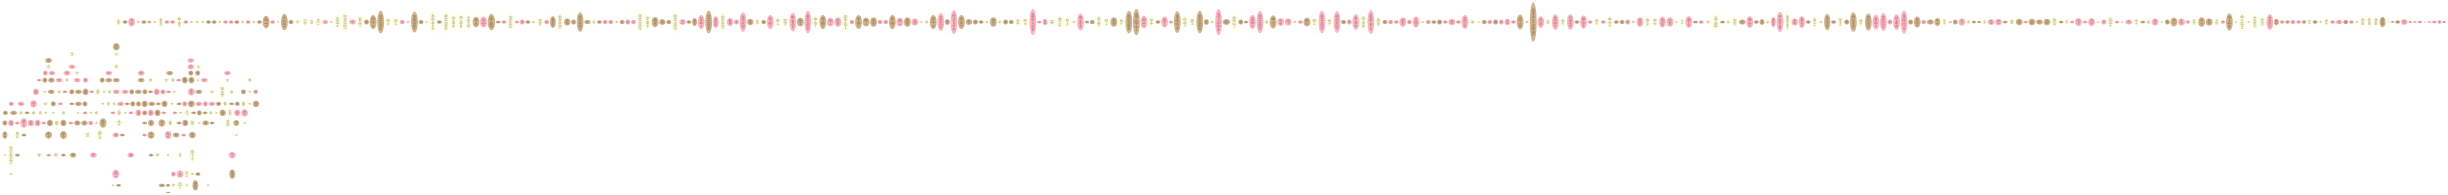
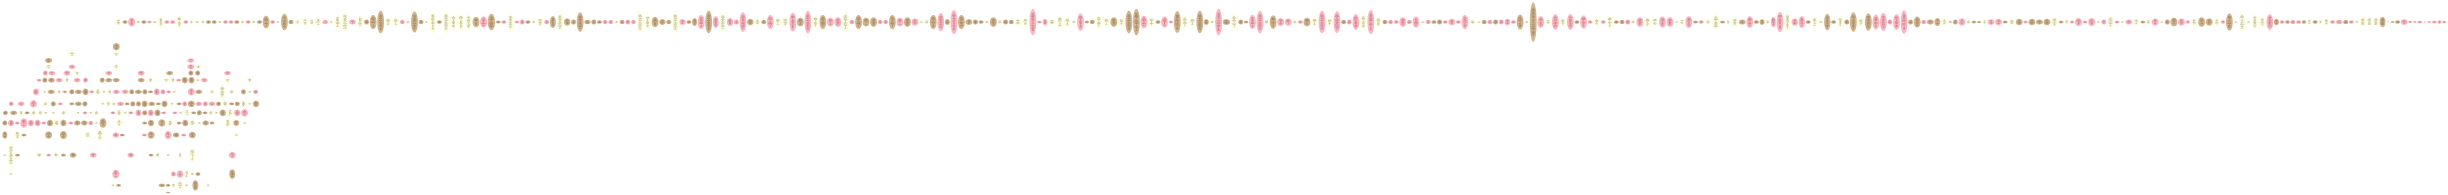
(594, 22) -> (594, 22)
